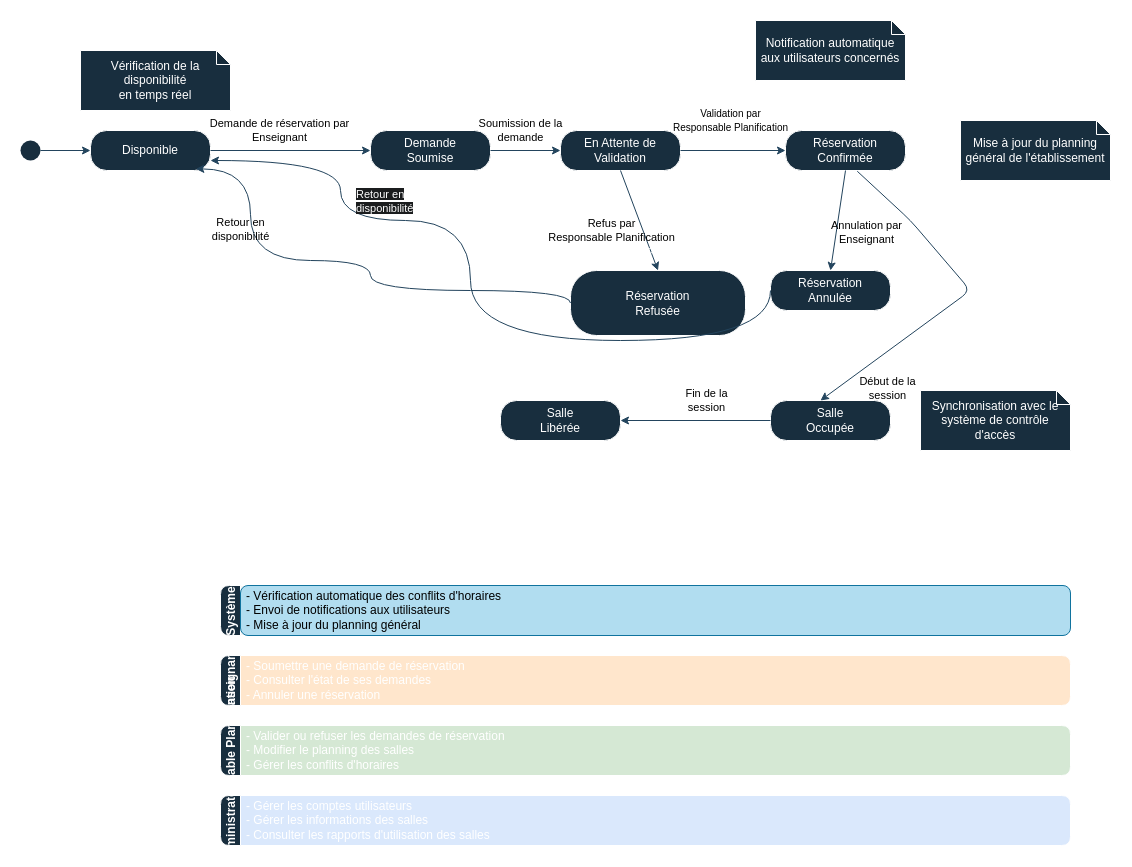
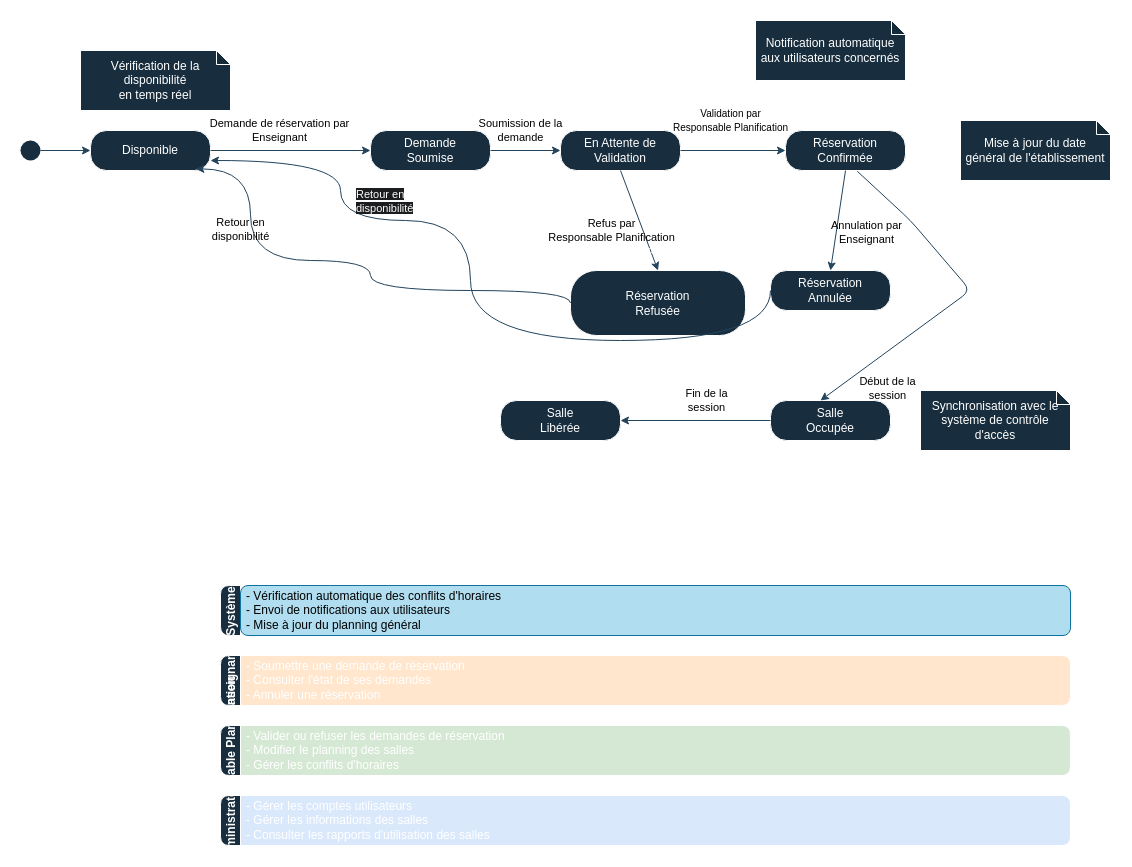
(1036, 151) -> (1036, 151)
